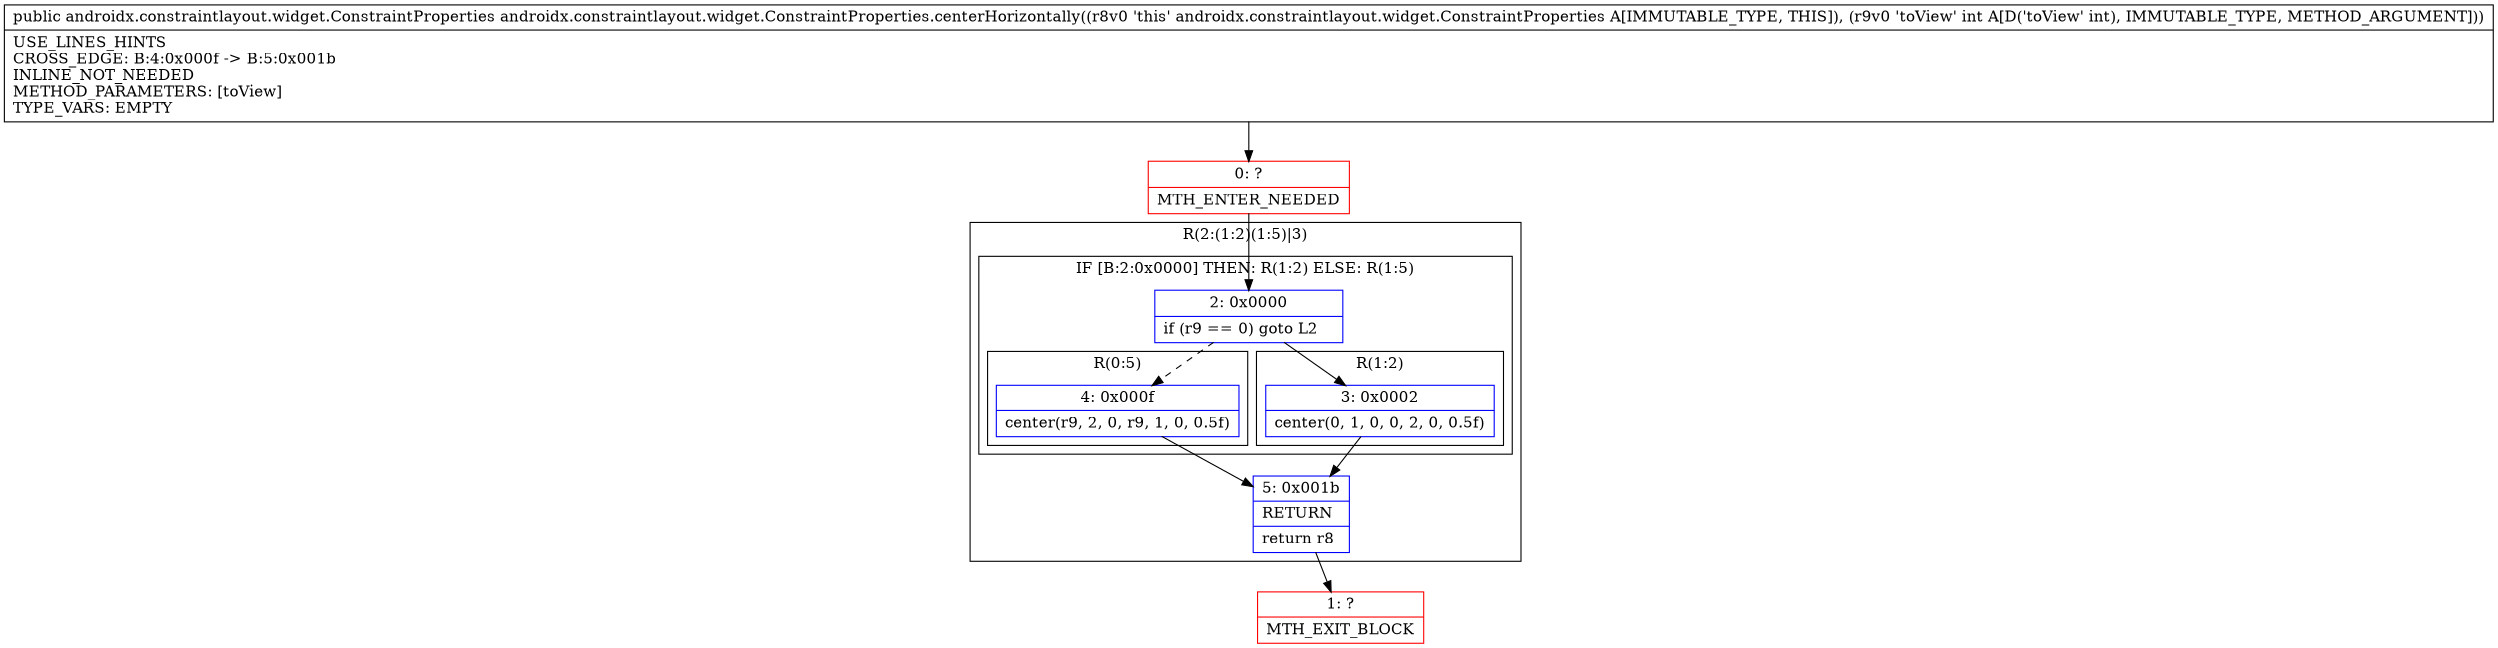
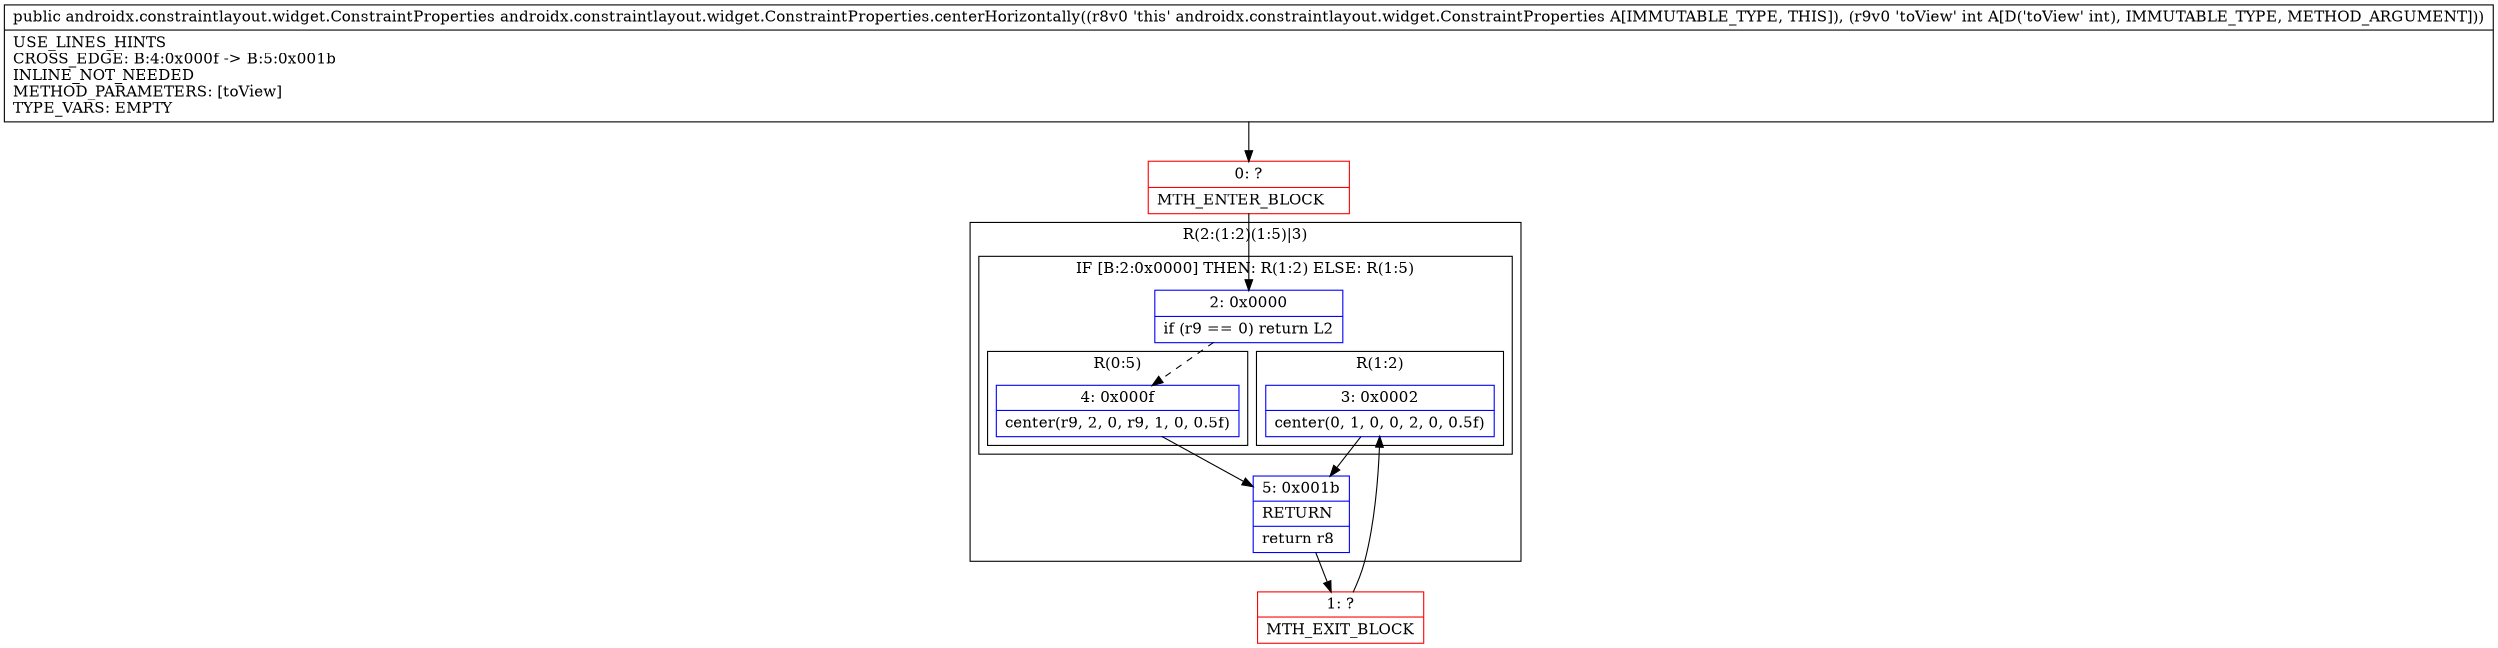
(1249, 200) -> (1241, 200)
(1241, 329) -> (1249, 329)
(1310, 361) -> (1373, 521)
